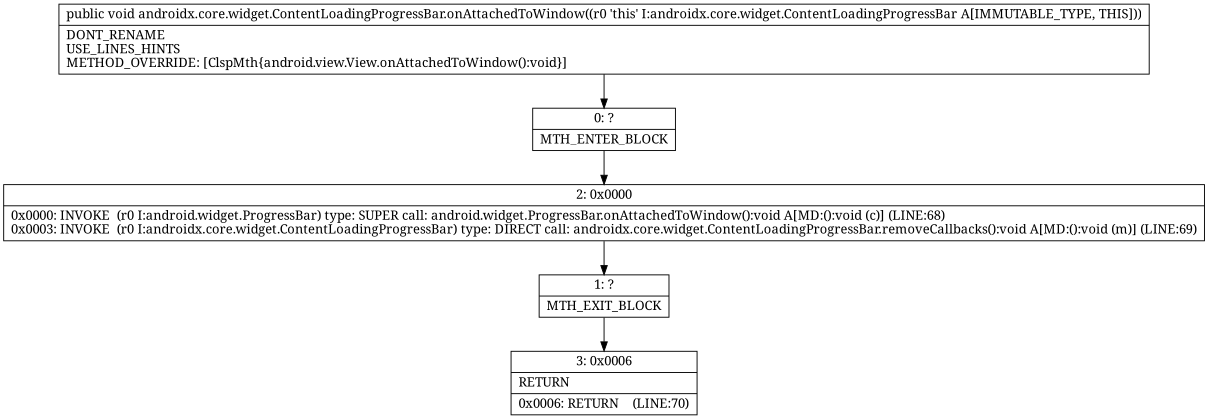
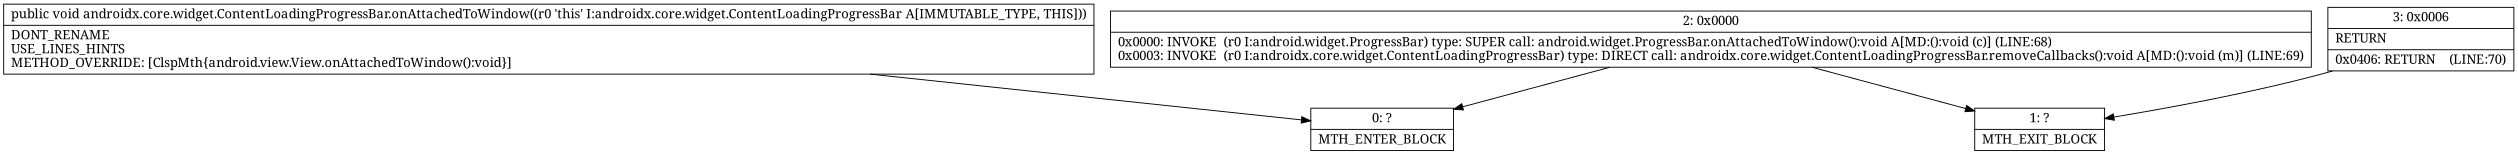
(604, 163) -> (1536, 87)
(604, 330) -> (2224, 97)
(604, 404) -> (2421, 60)
